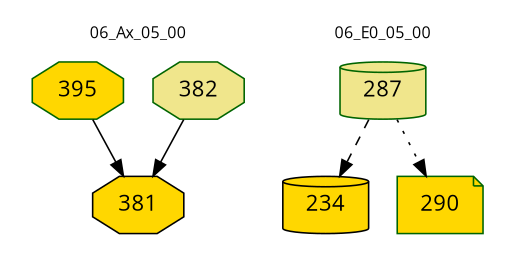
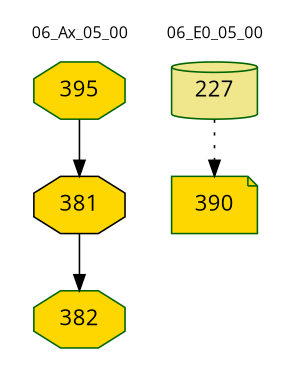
(199, 91) -> (79, 319)
(383, 91) -> (215, 91)
(172, 141) -> (79, 254)
(326, 205) -> none
(440, 205) -> (215, 205)
